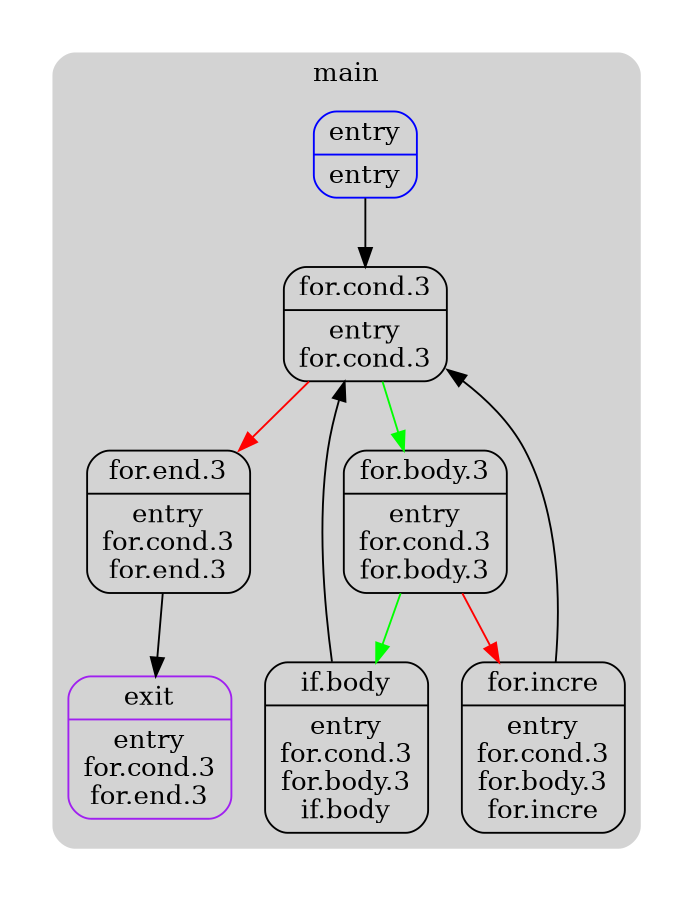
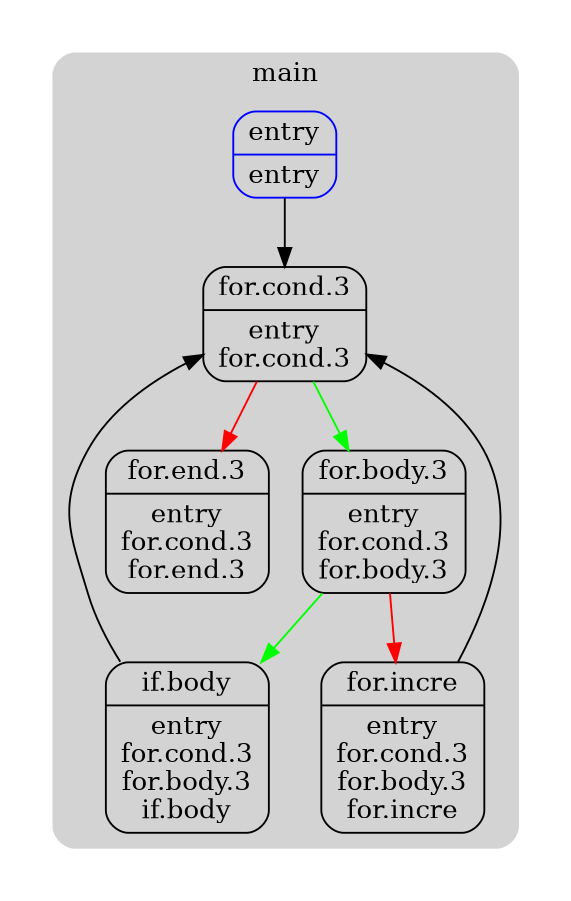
(150, 748) -> none
